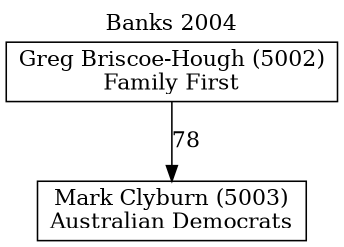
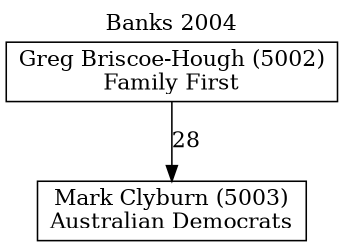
(187, 141) -> (187, 141)
